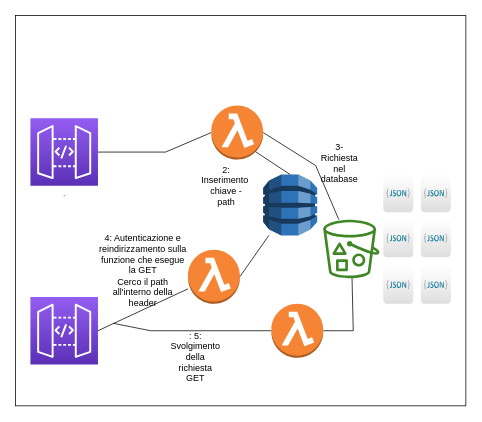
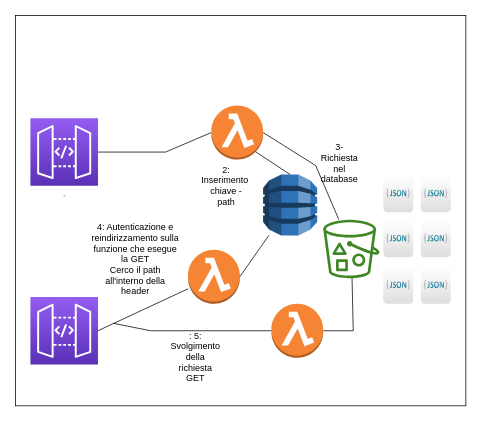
(143, 270) -> (135, 259)
